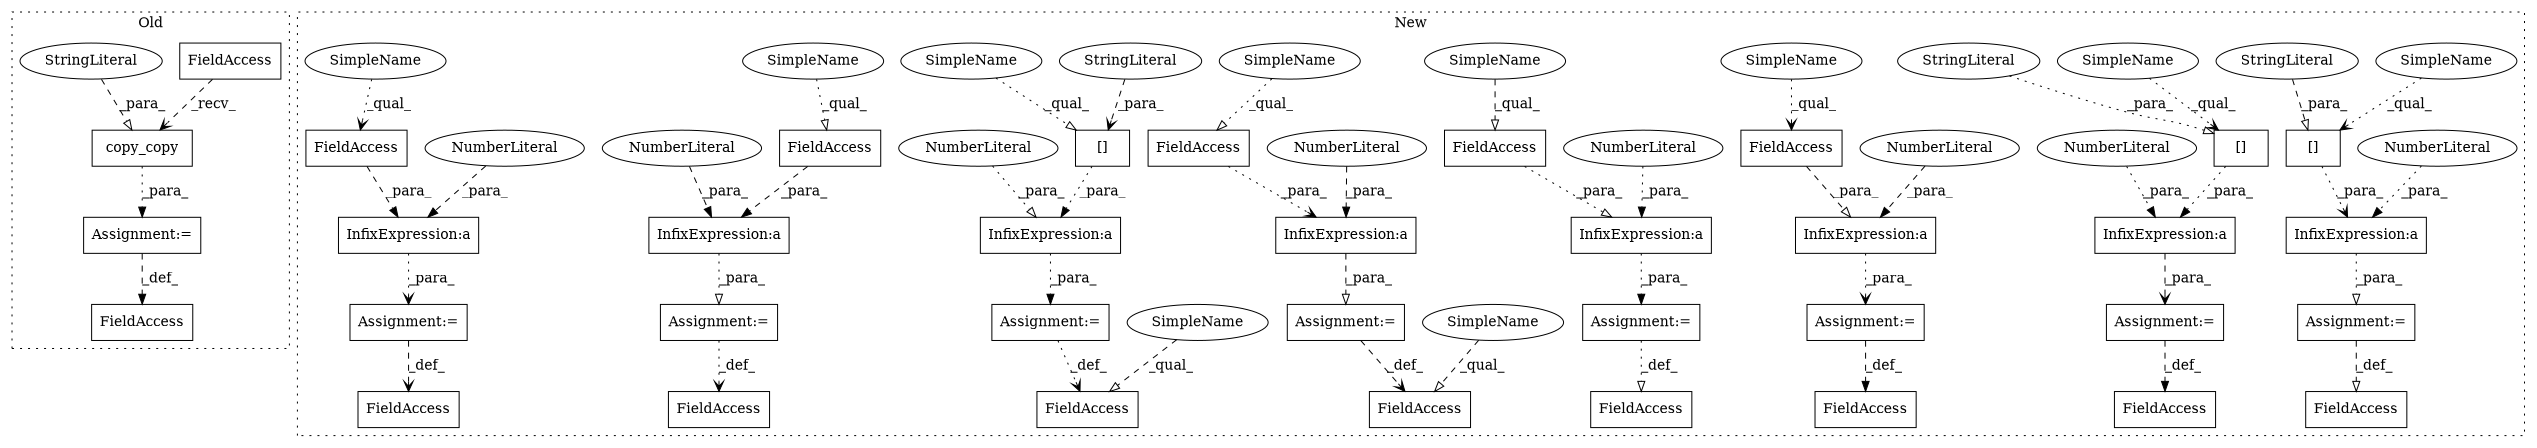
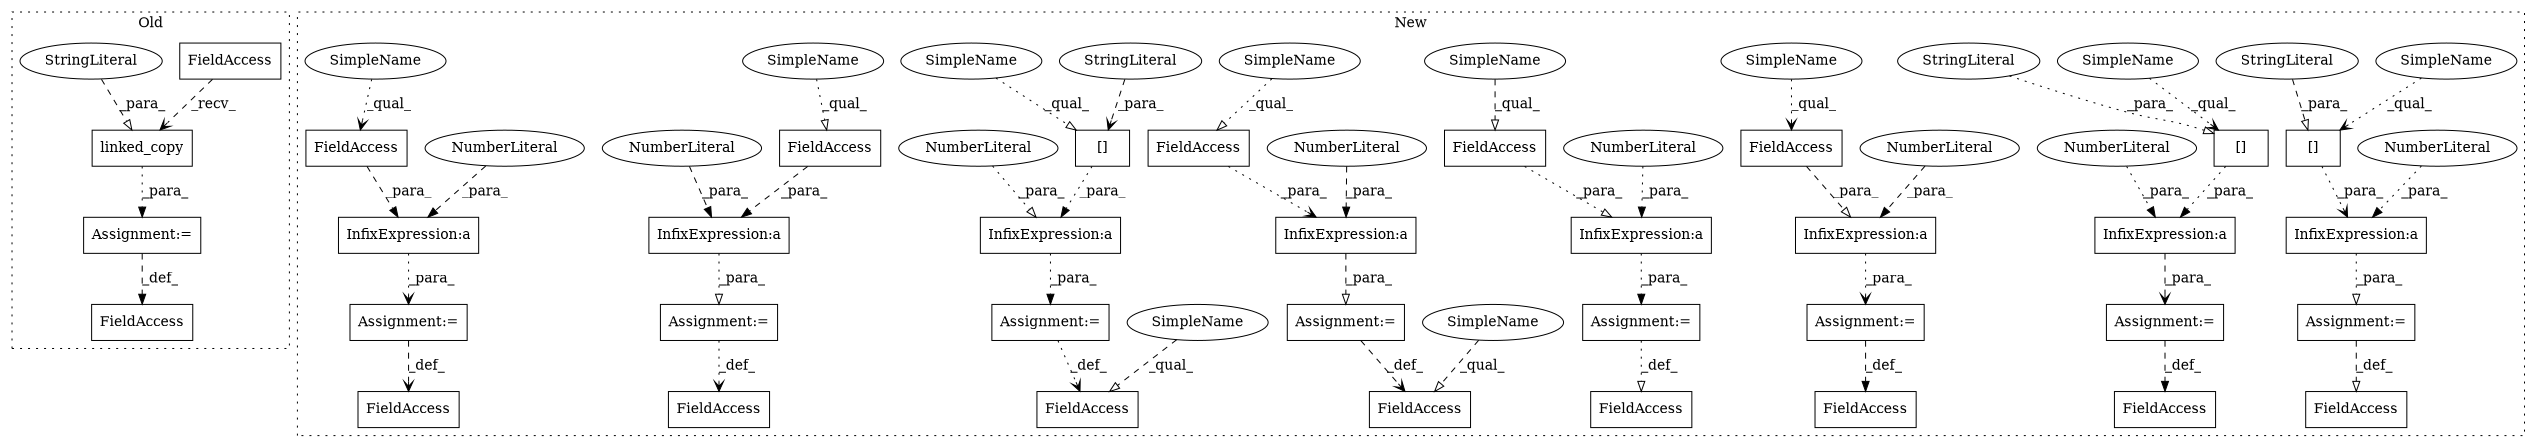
(142, 148) -> (142, 148)
